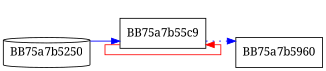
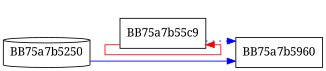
(101, 41) -> (159, 61)
